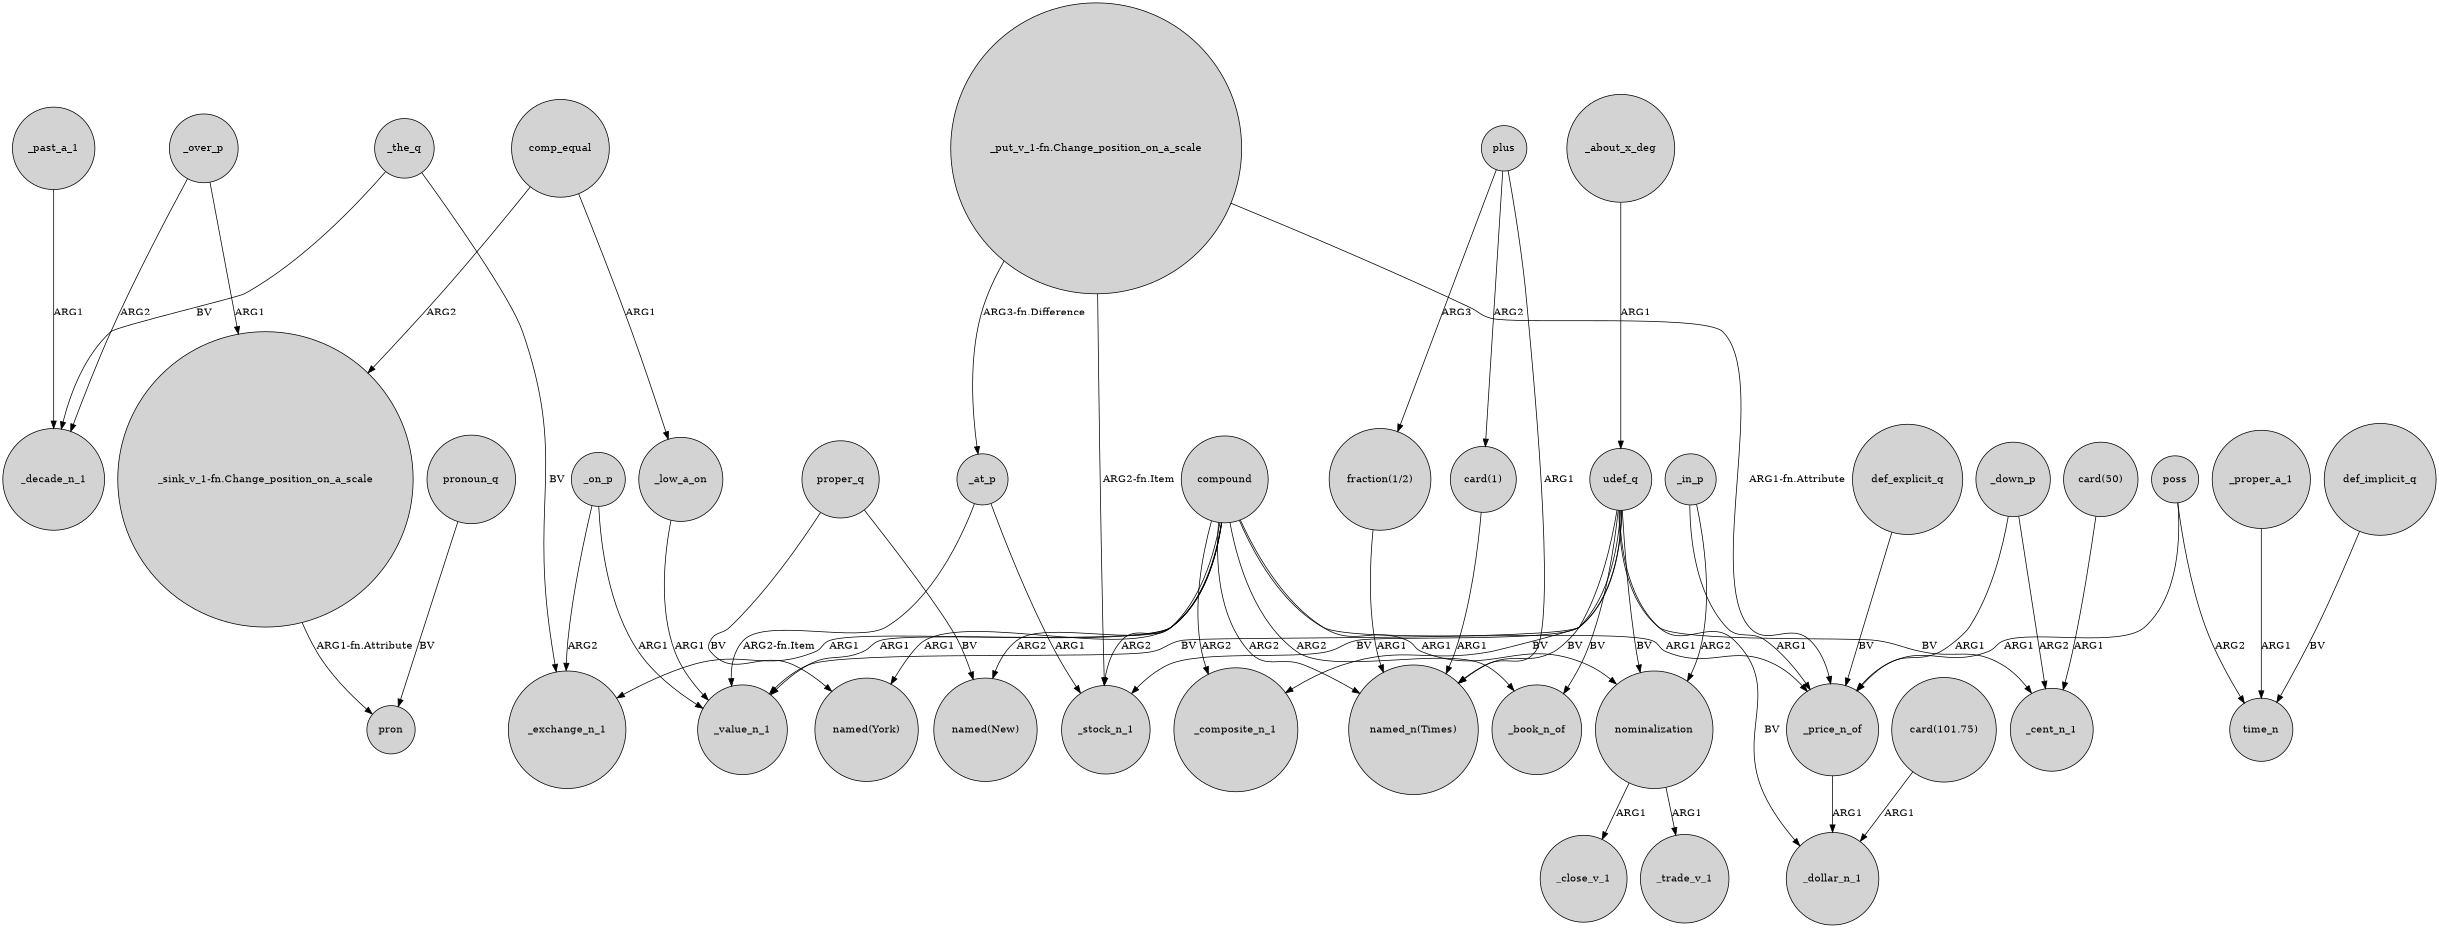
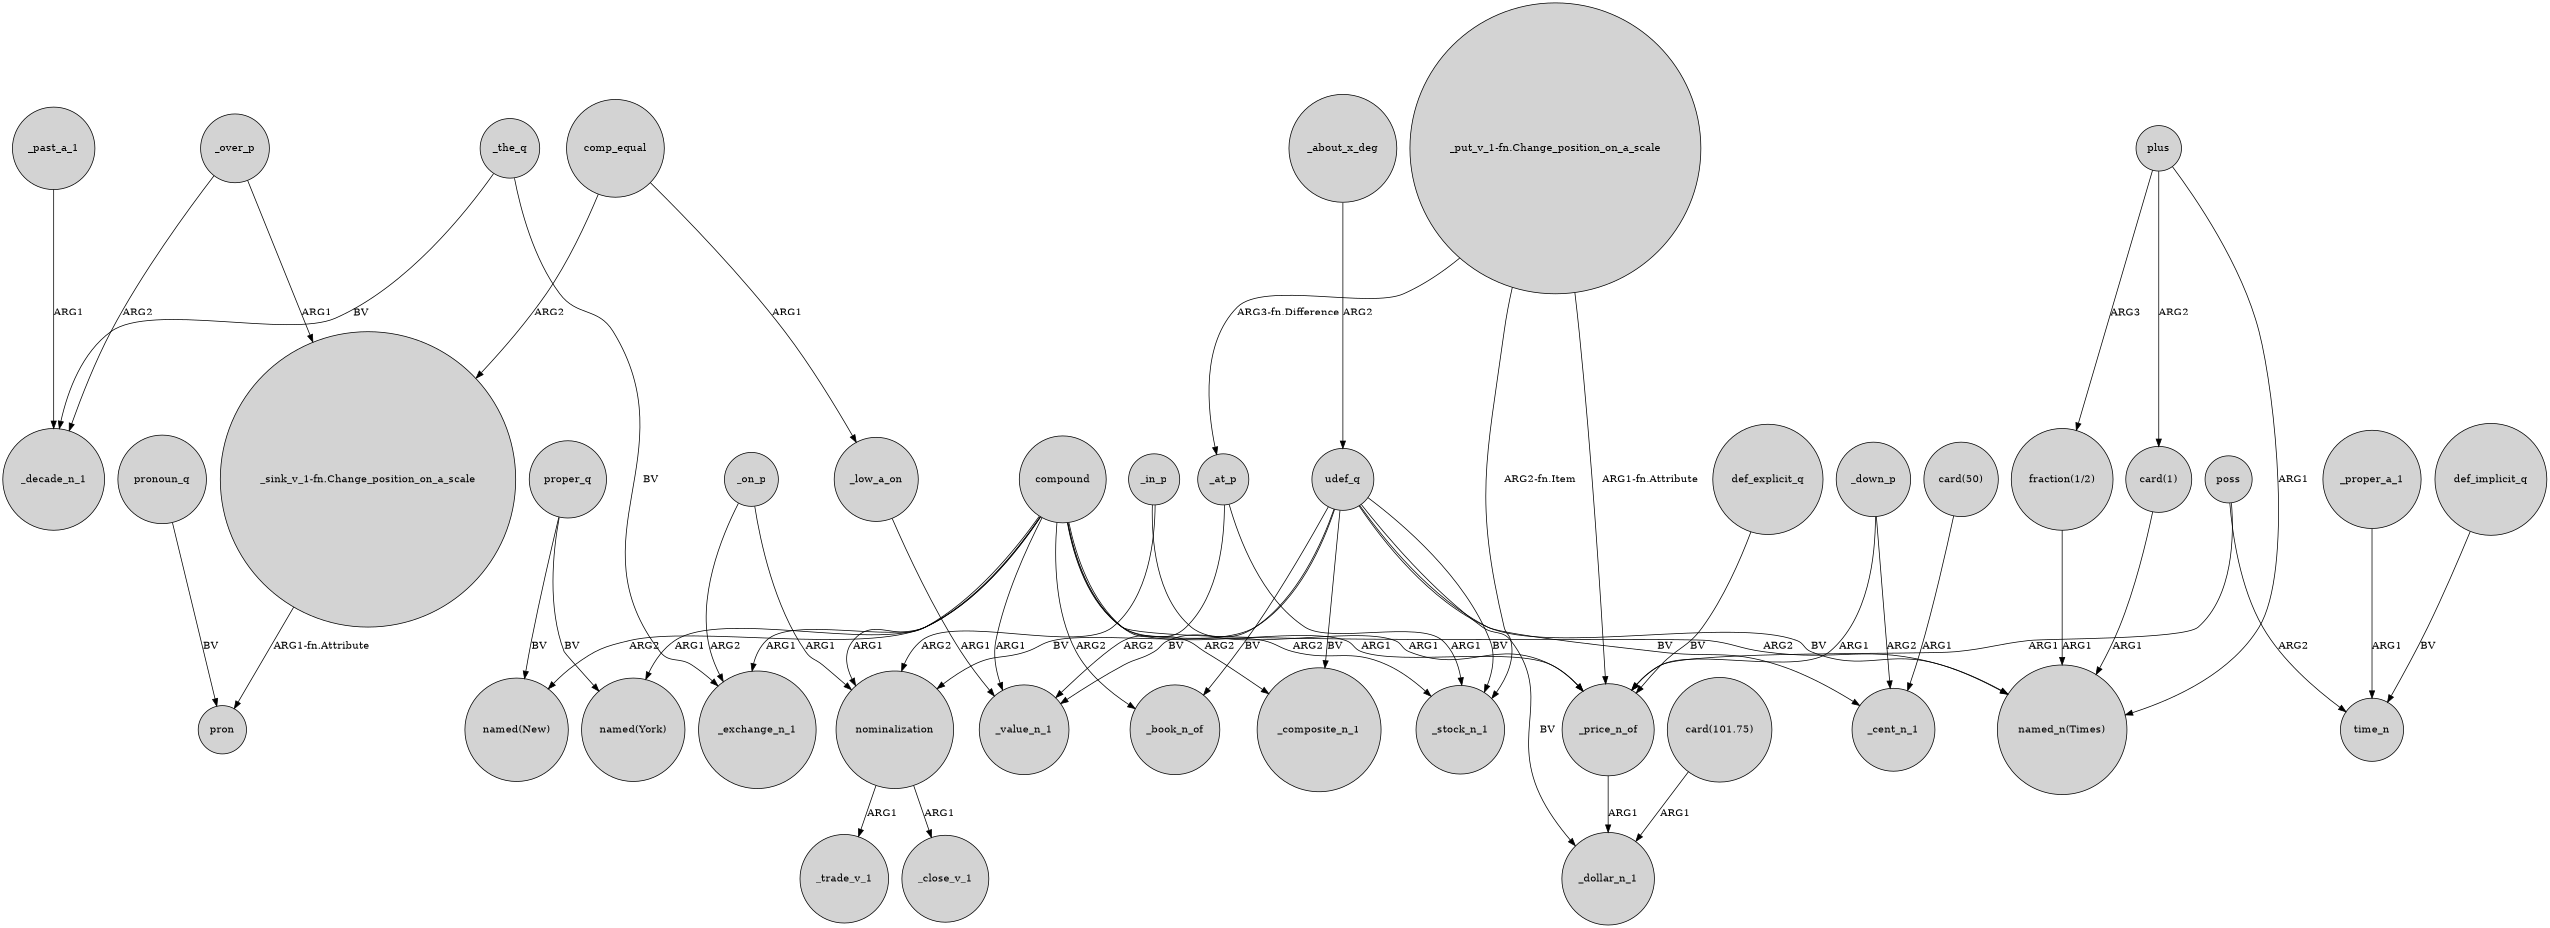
(1636, 313) -> (1358, 313)
(621, 619) -> (782, 606)
(779, 646) -> (1139, 646)
